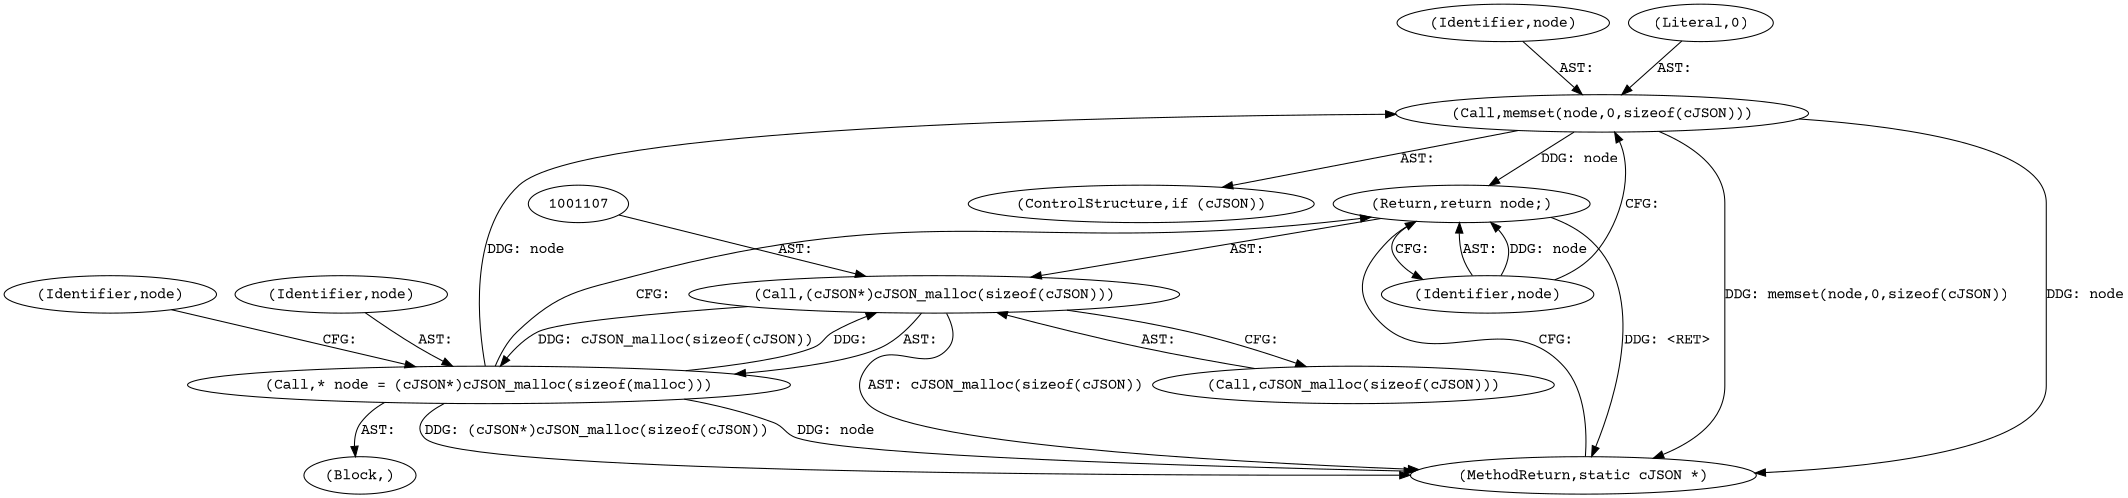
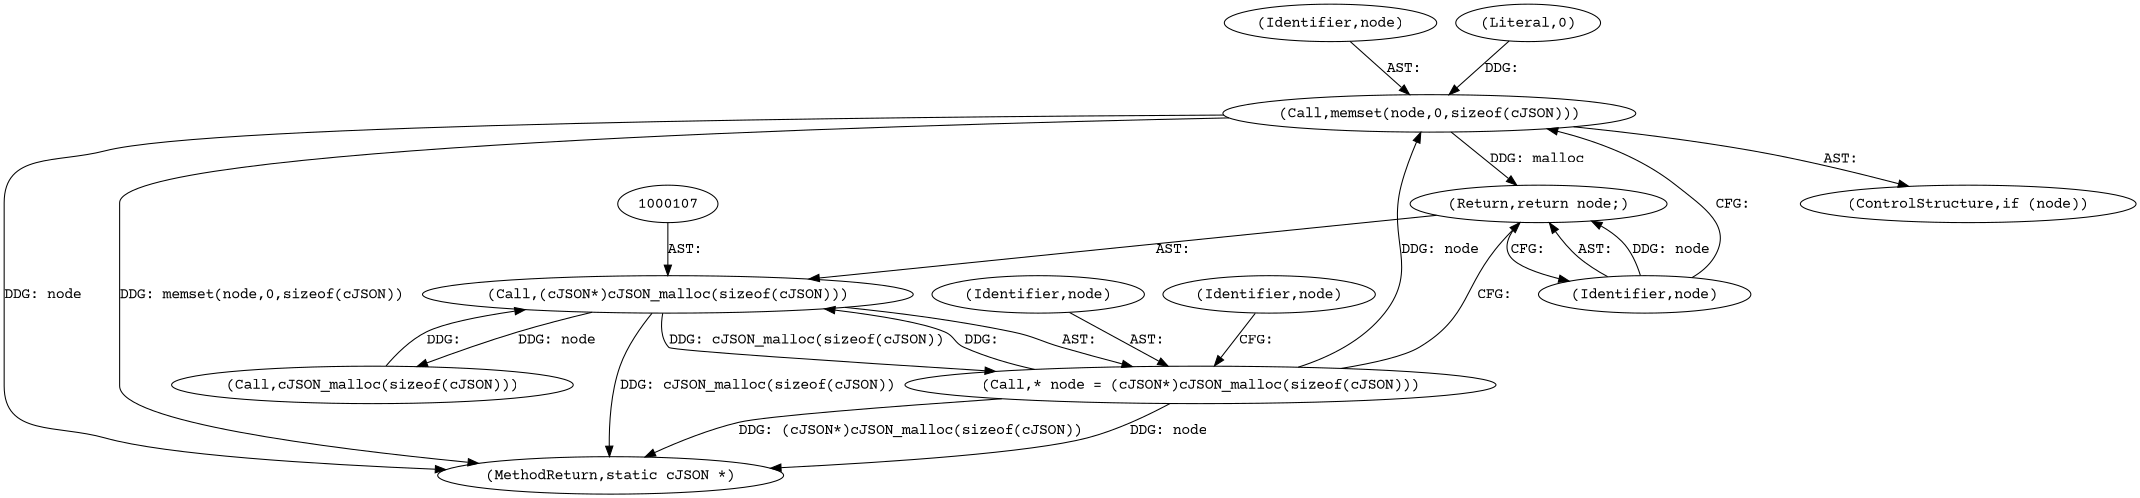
(1679, 68) -> (1506, 68)
(1580, 159) -> (1537, 159)
(578, 204) -> (668, 204)
(1141, 204) -> (1968, 204)
(1623, 318) -> none
(1163, 340) -> (448, 340)
(1266, 340) -> (557, 340)
(1462, 342) -> none
(489, 385) -> (1200, 385)
(1005, 385) -> (758, 385)
(360, 475) -> none
